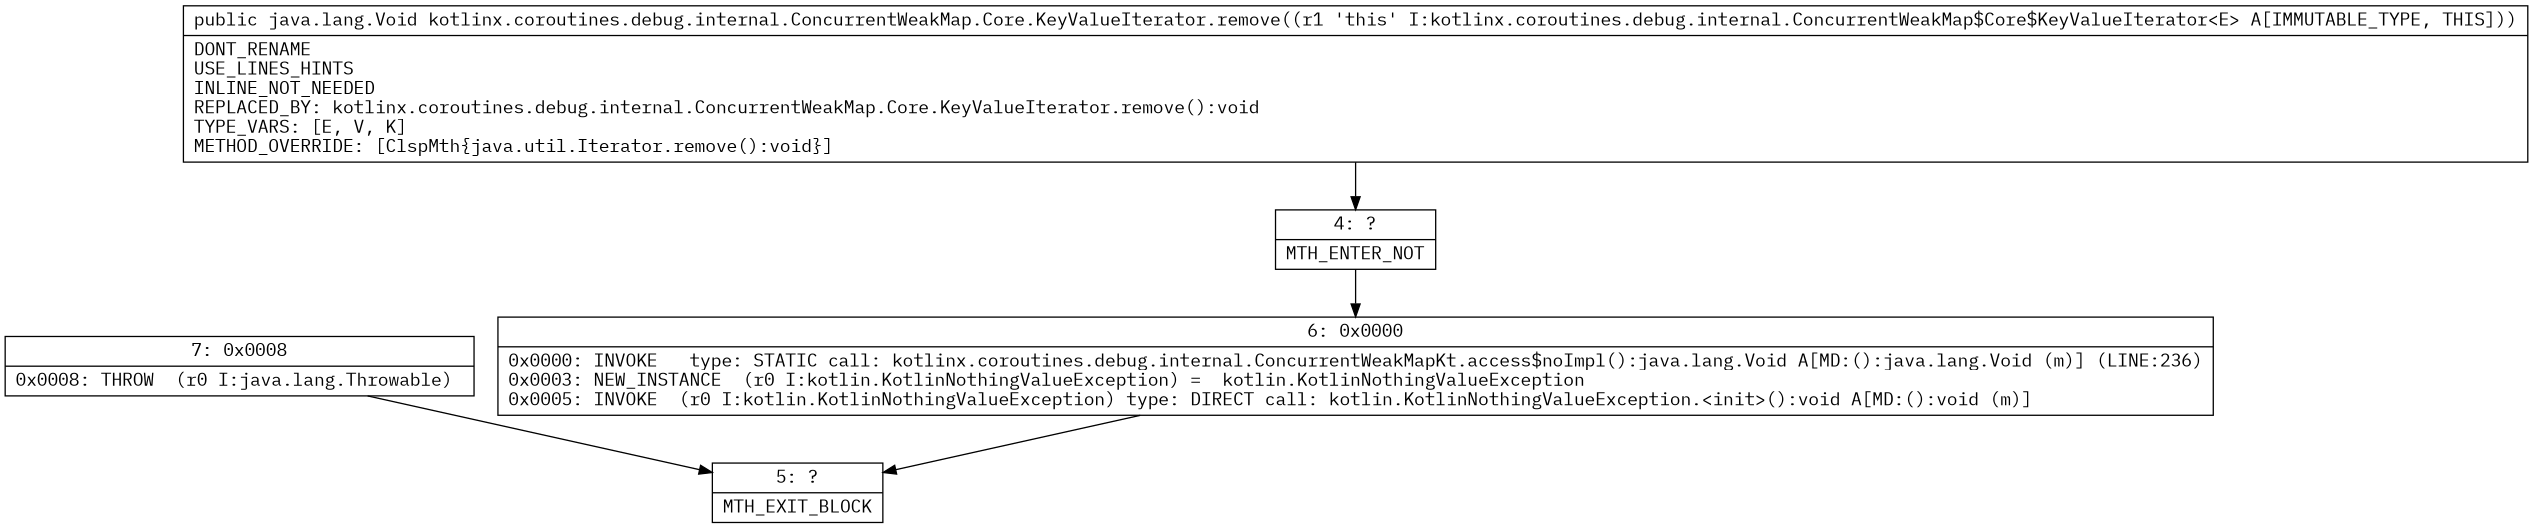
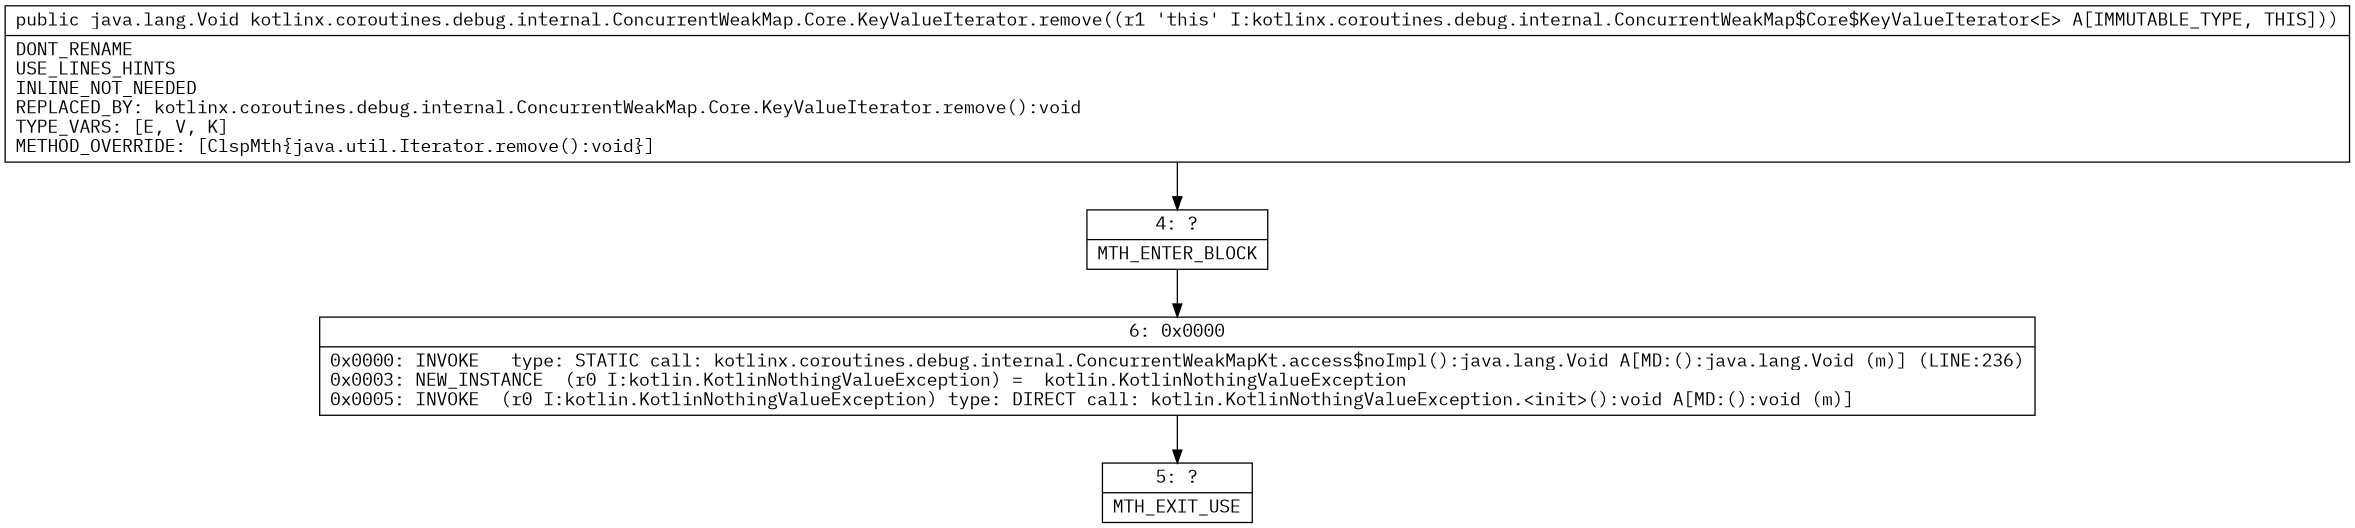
(1356, 254) -> (1177, 254)
(240, 366) -> none
(798, 507) -> (1177, 507)
